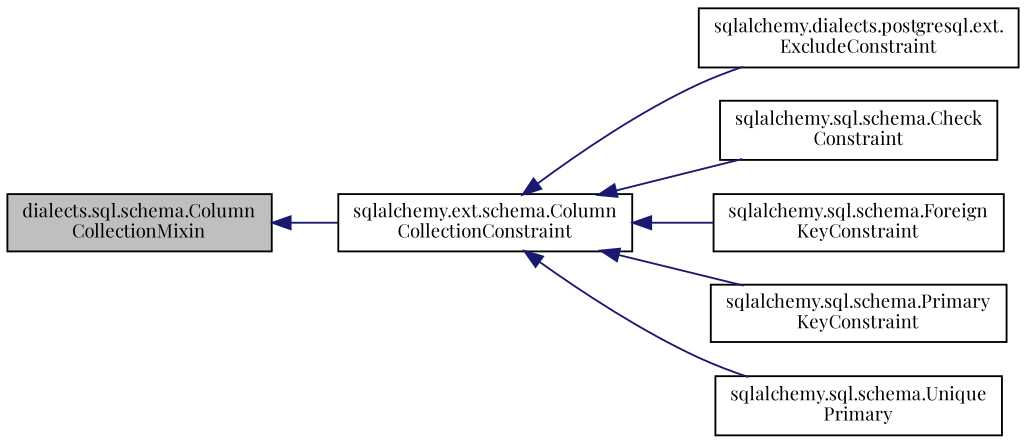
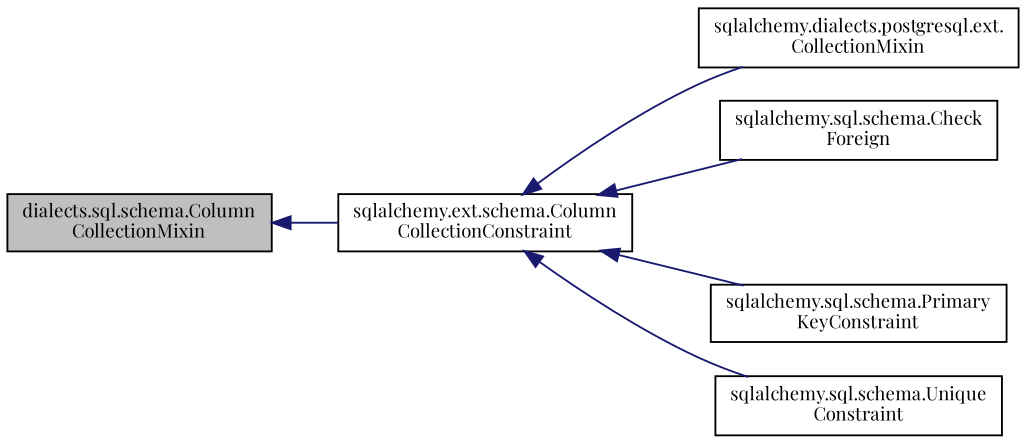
(859, 38) -> (859, 38)
(859, 130) -> (859, 130)
(859, 223) -> none
(859, 406) -> (859, 406)
